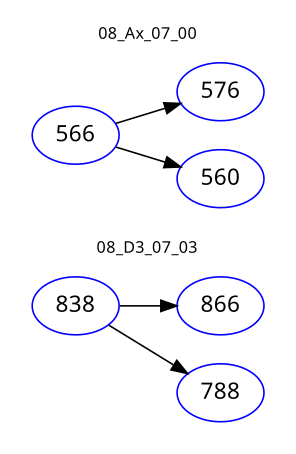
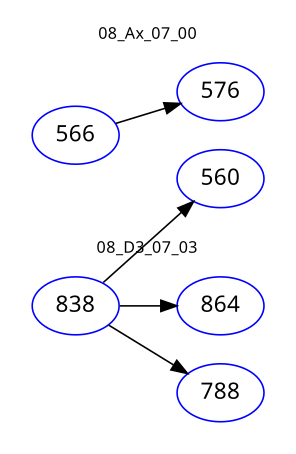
(140, 155) -> (142, 247)
(221, 306) -> (221, 306)
